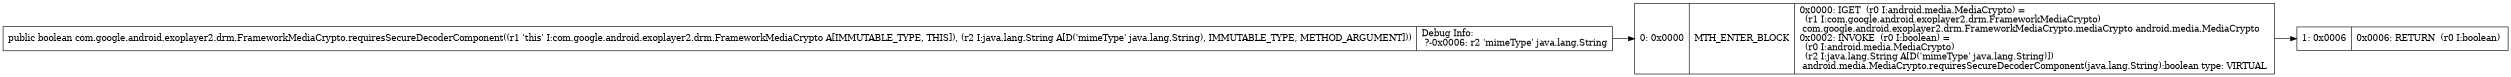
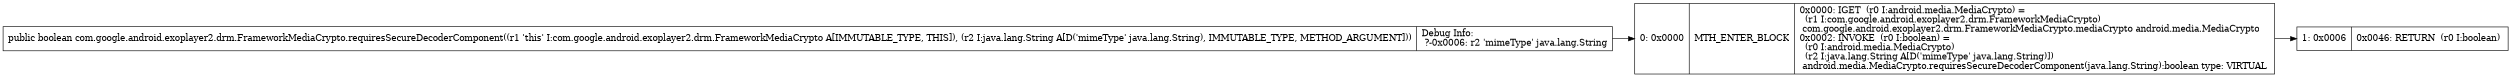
(2430, 38) -> (2430, 38)
